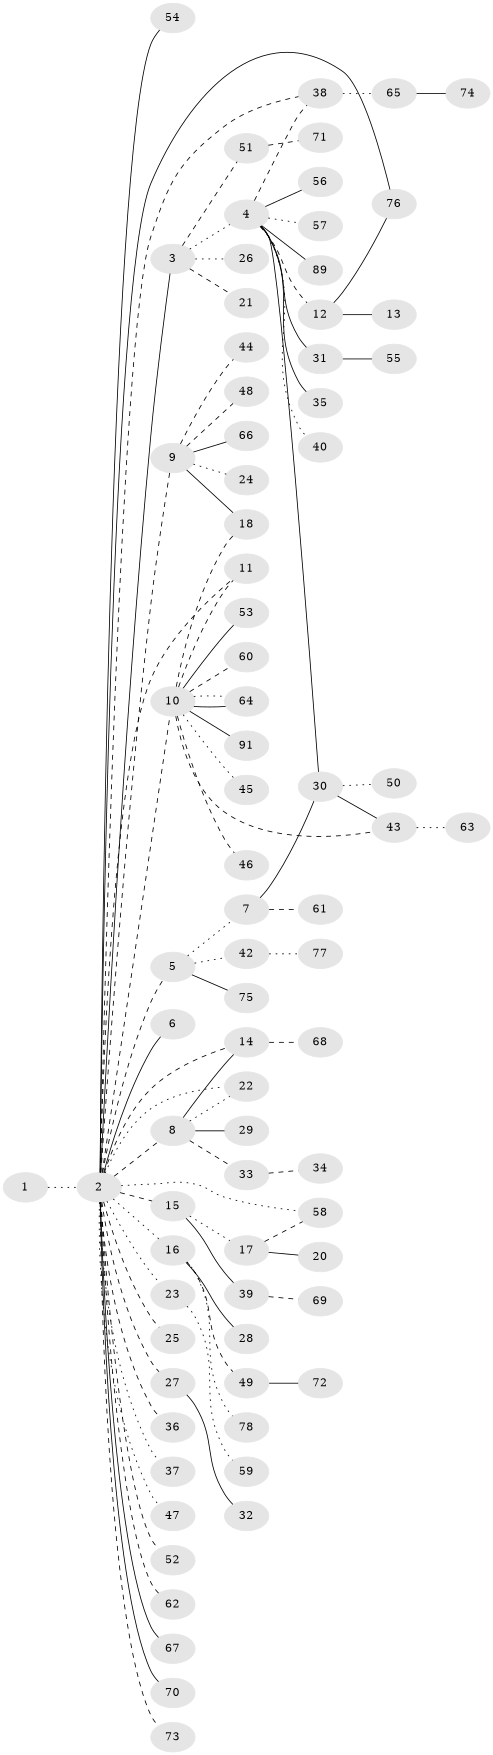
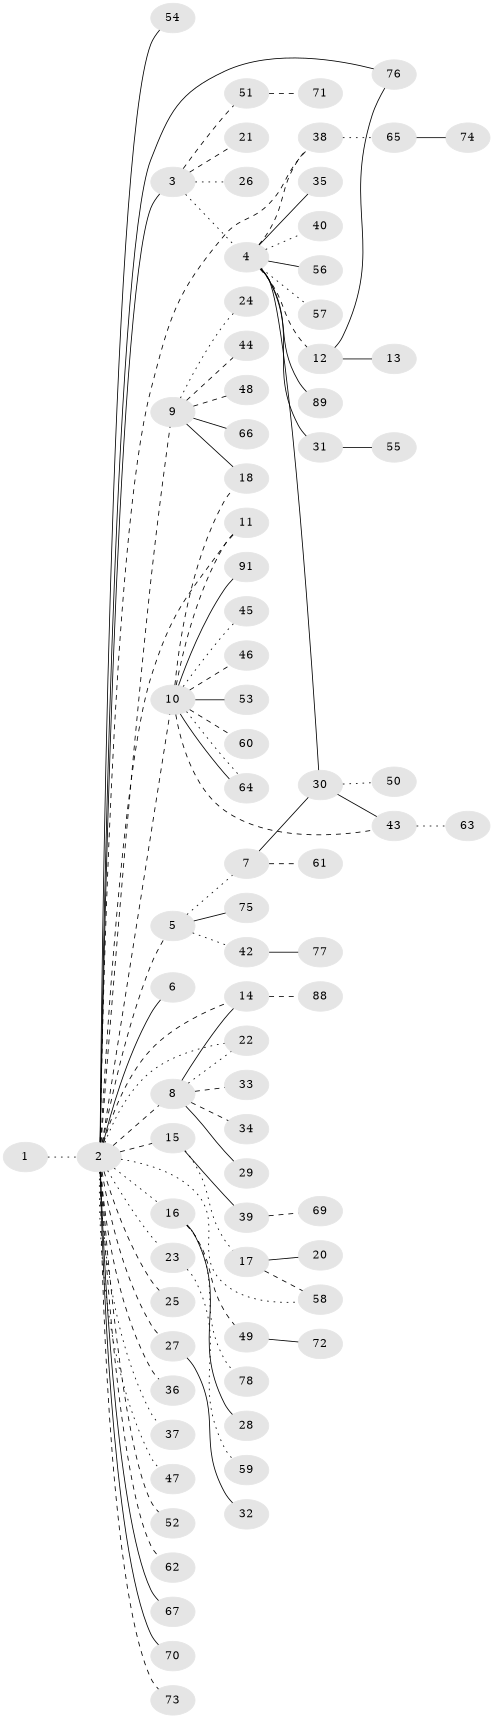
(284, 954) -> (284, 952)
(320, 1042) -> (320, 996)
(283, 1172) -> (210, 1112)
